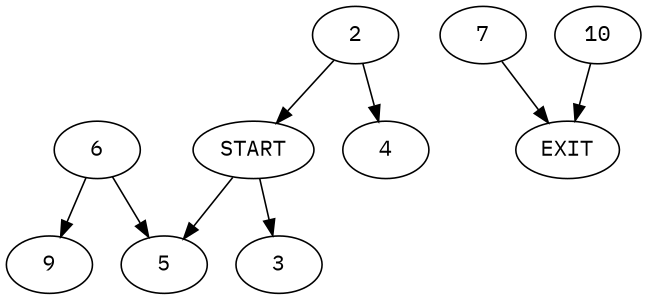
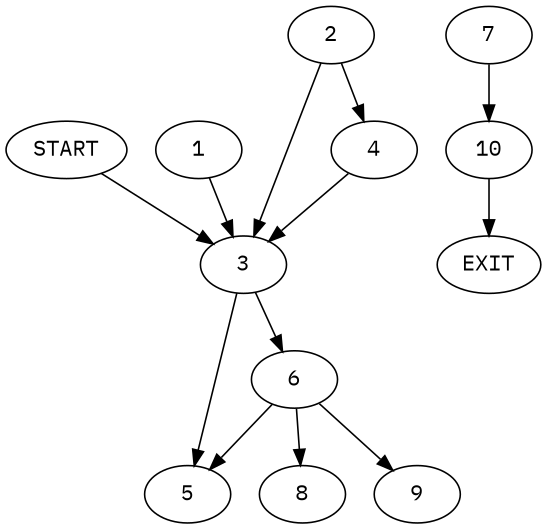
(311, 86) -> (290, 142)
(520, 86) -> (489, 85)
none -> (199, 150)
(213, 202) -> (217, 372)
none -> (315, 202)
none -> (266, 315)
none -> (302, 494)
